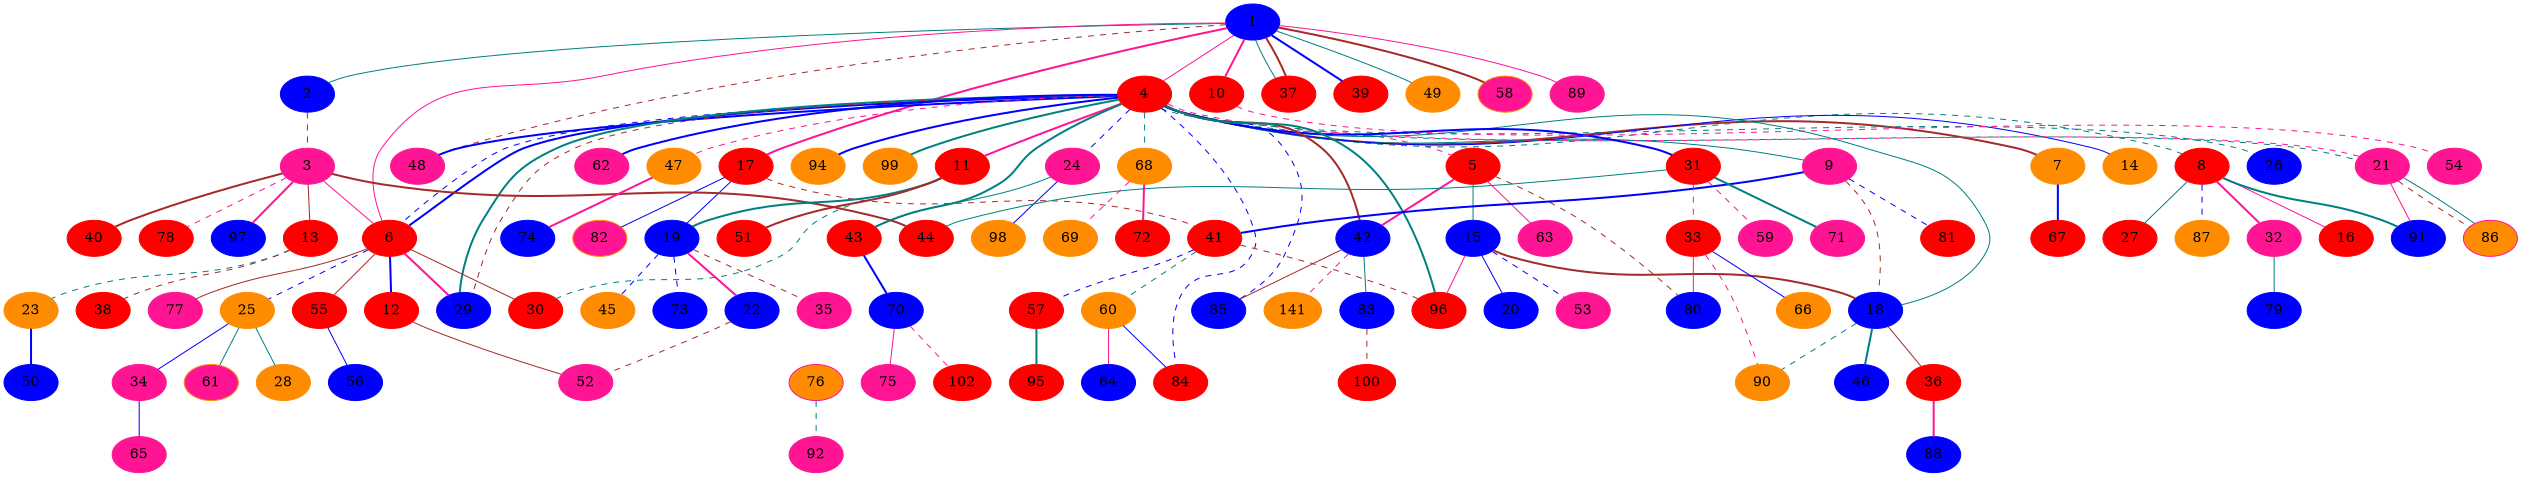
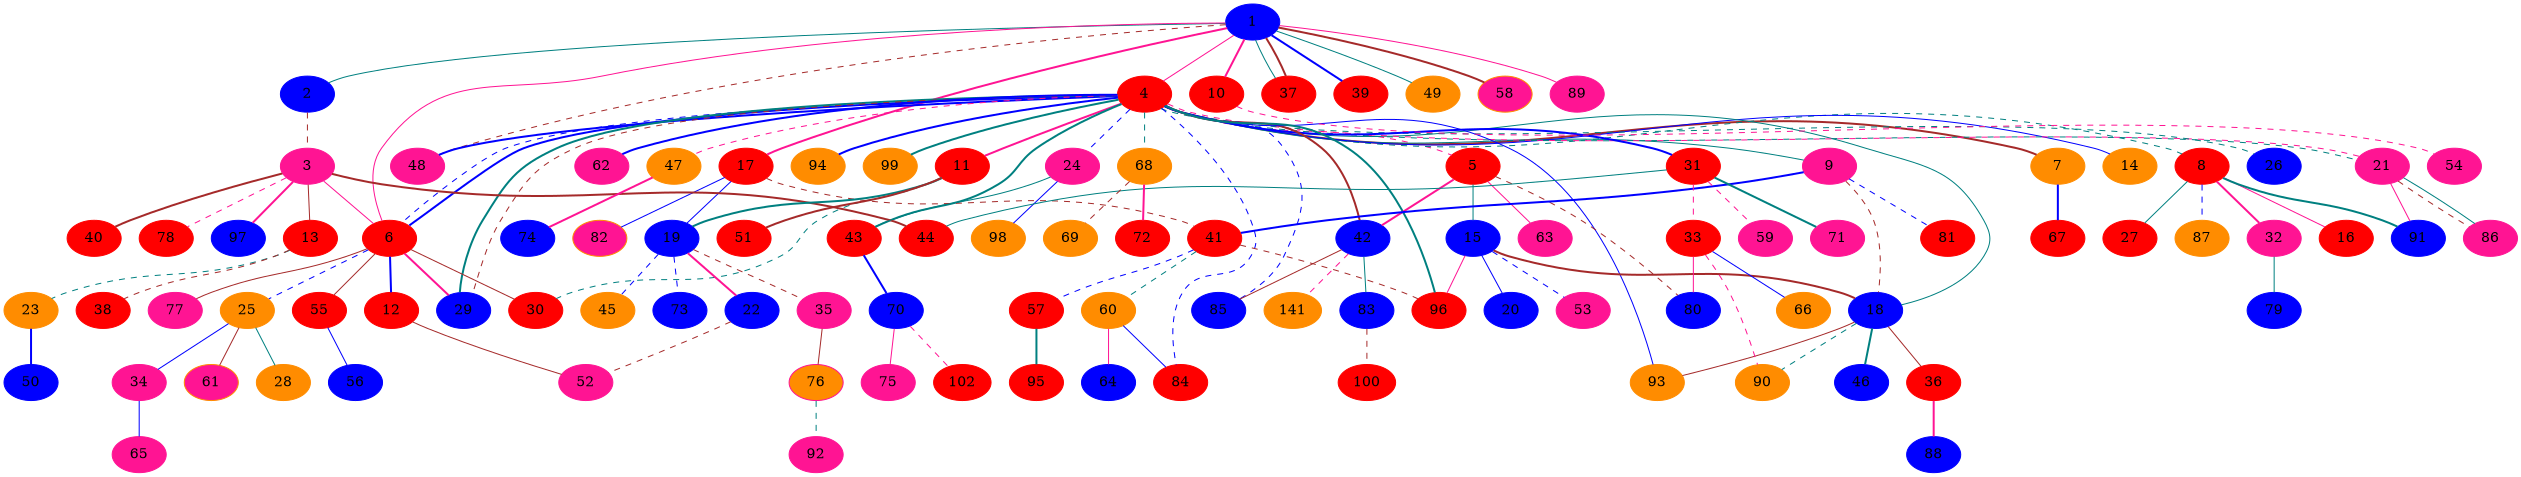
(1111, 199) -> (1111, 199)
(2490, 238) -> (2490, 238)
(229, 347) -> (229, 347)
none -> (820, 347)
none -> (1657, 383)
